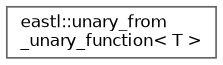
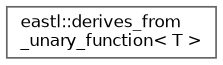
(111, 32) -> (111, 32)
